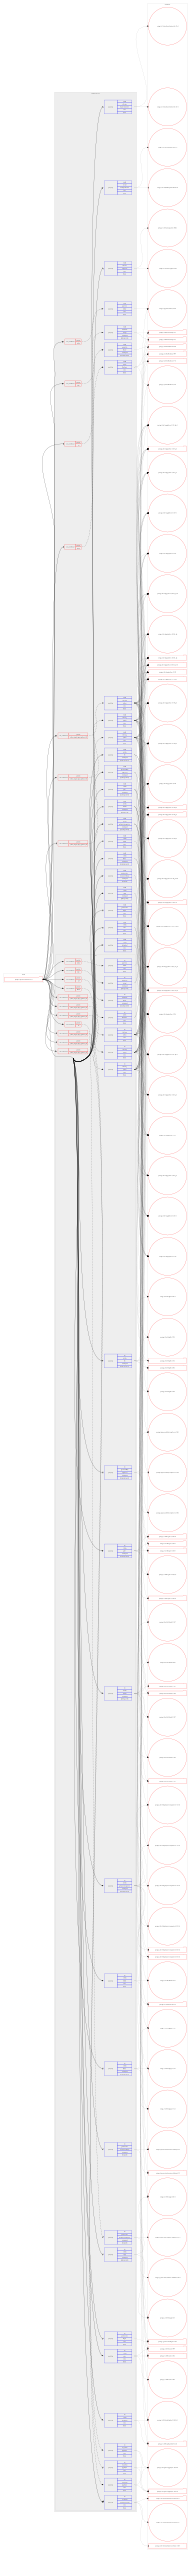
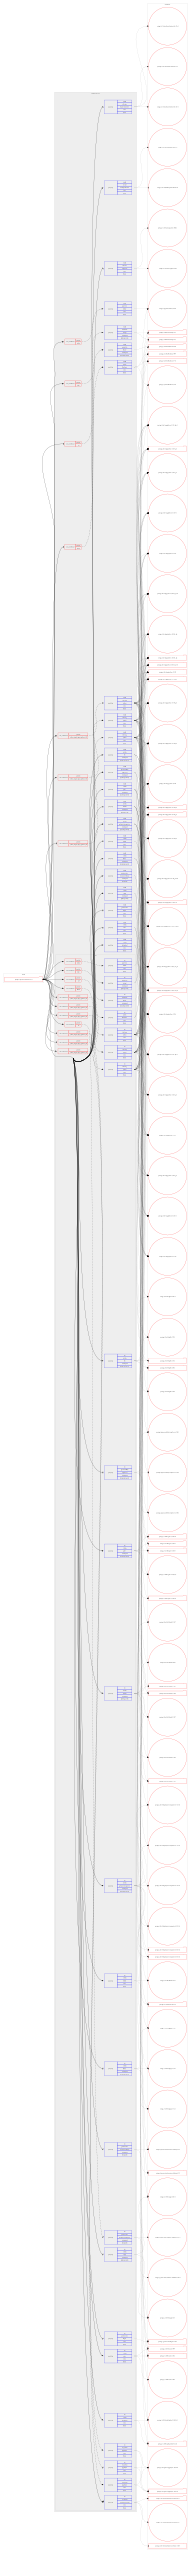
none -> (168, 66)
